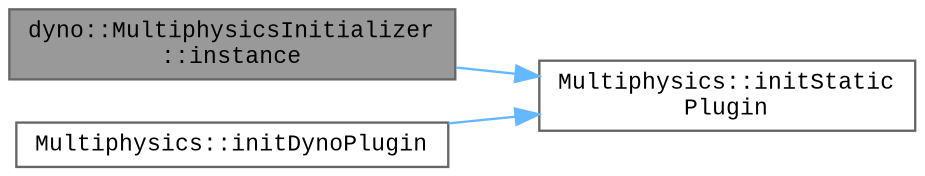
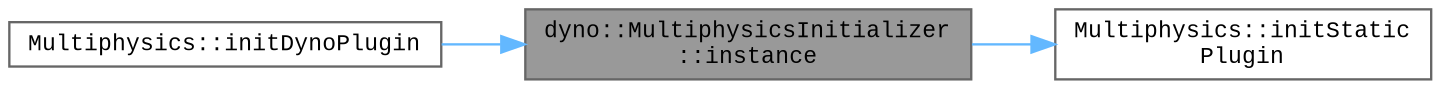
(482, 120) -> (471, 44)
